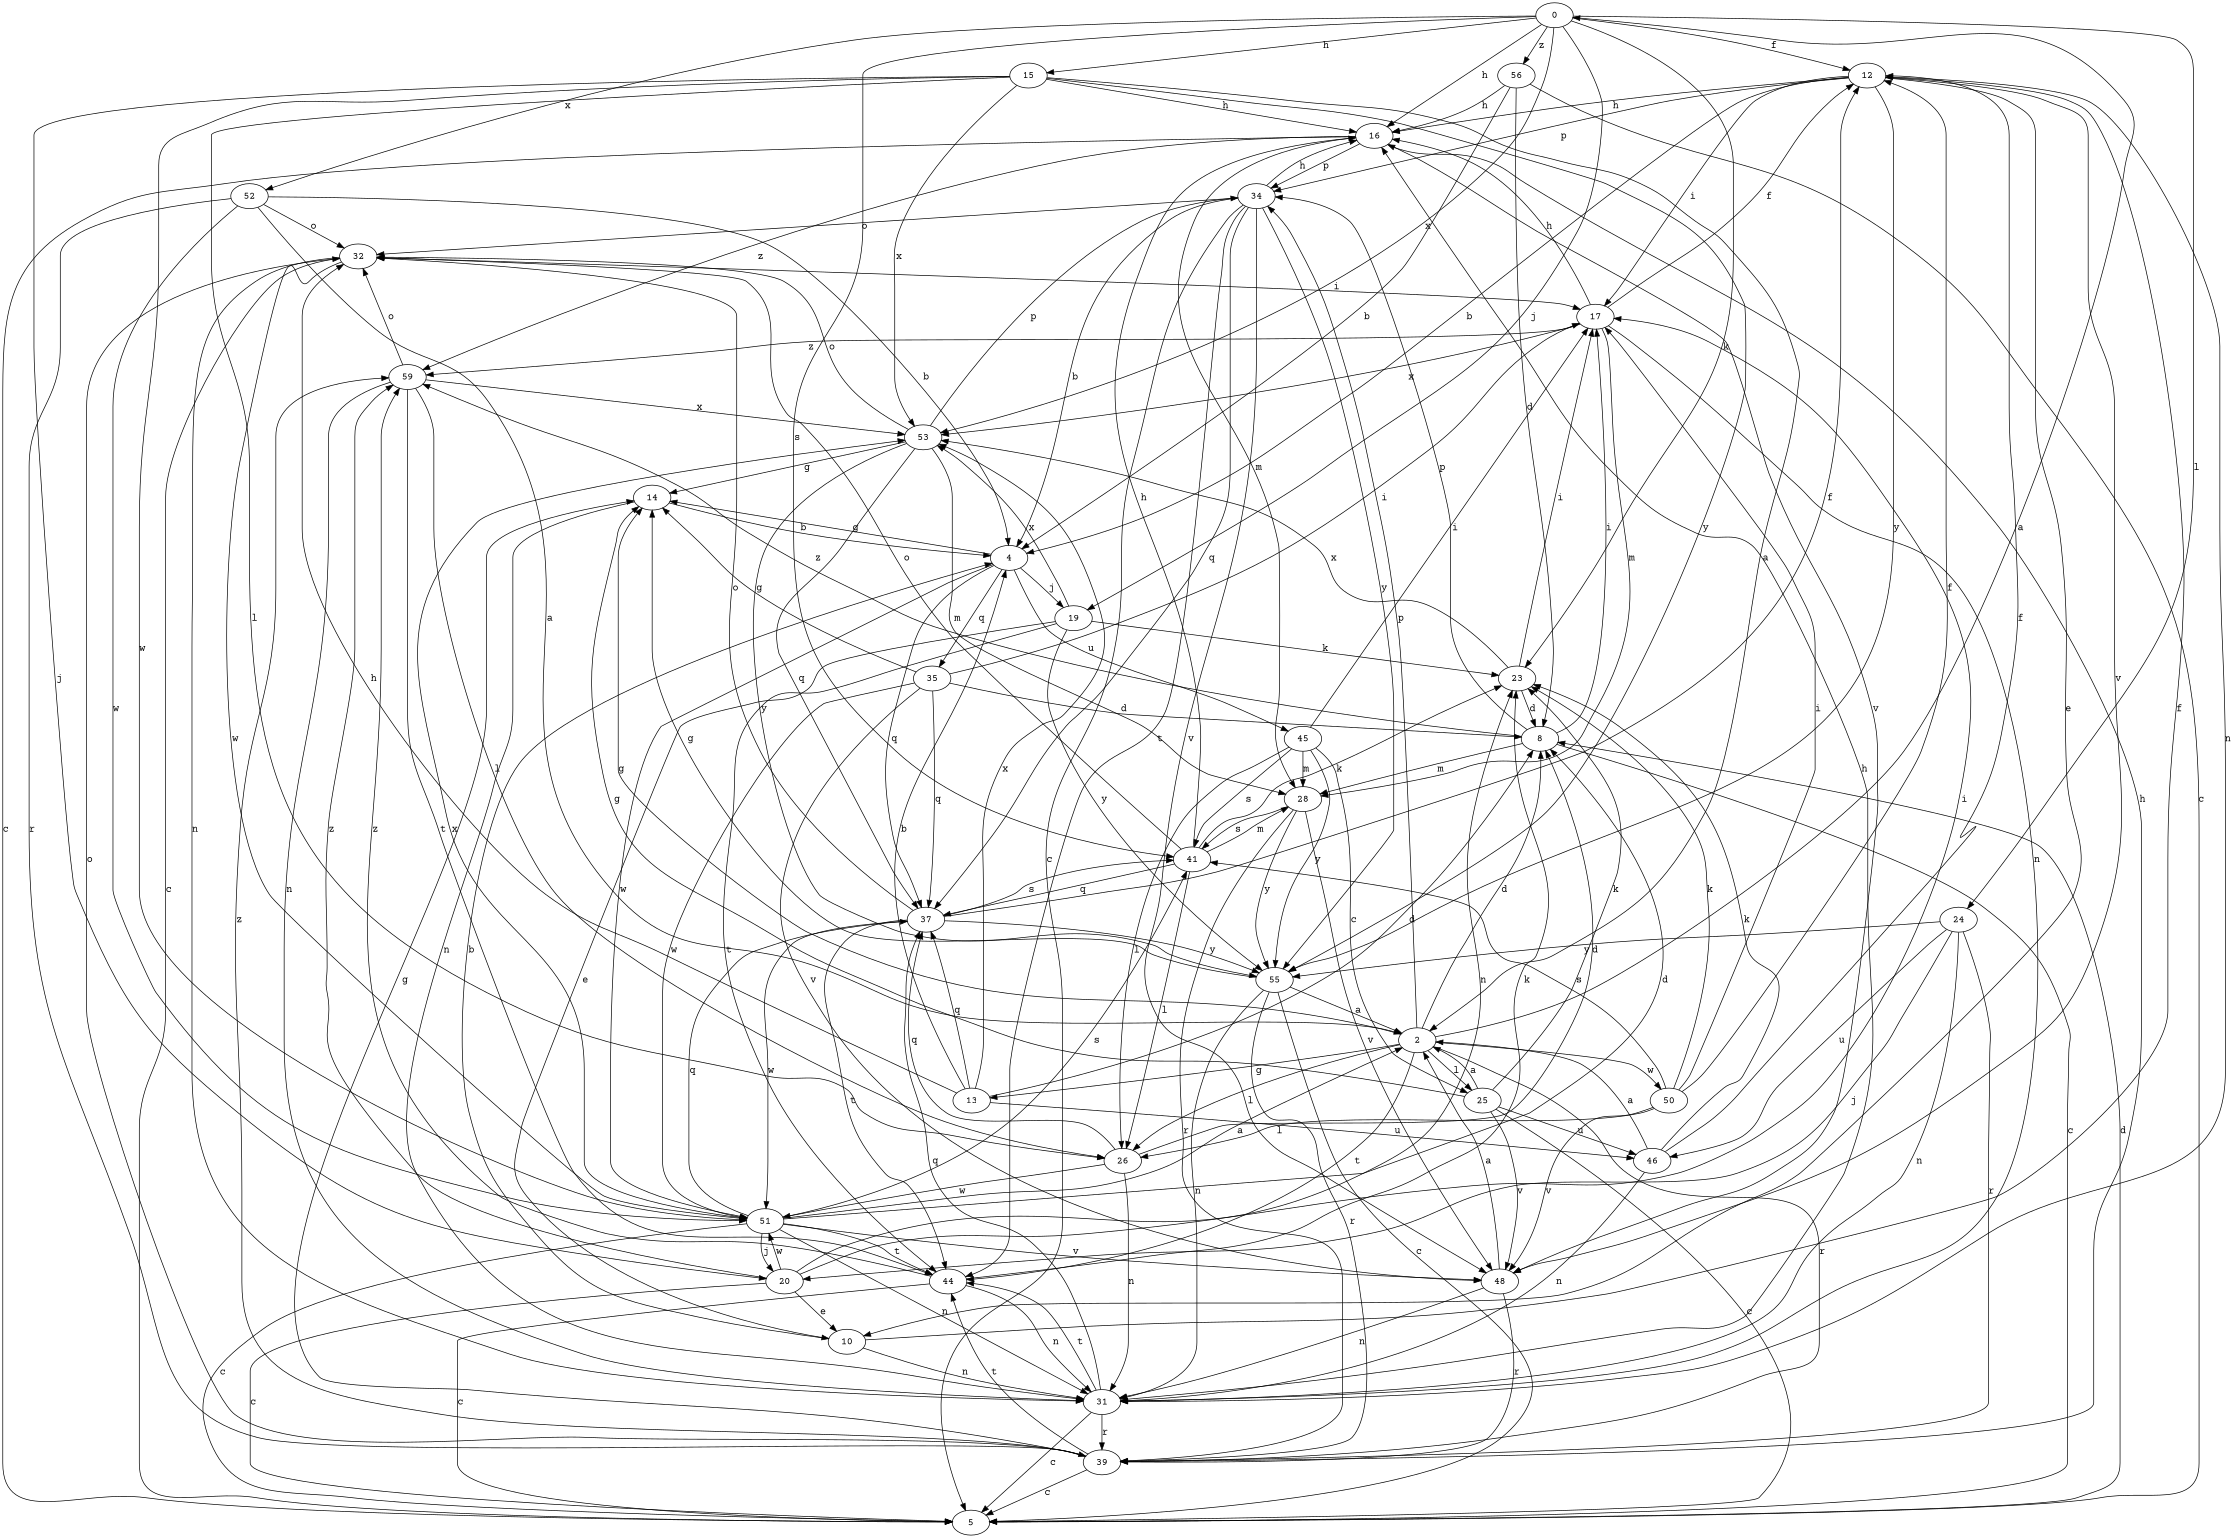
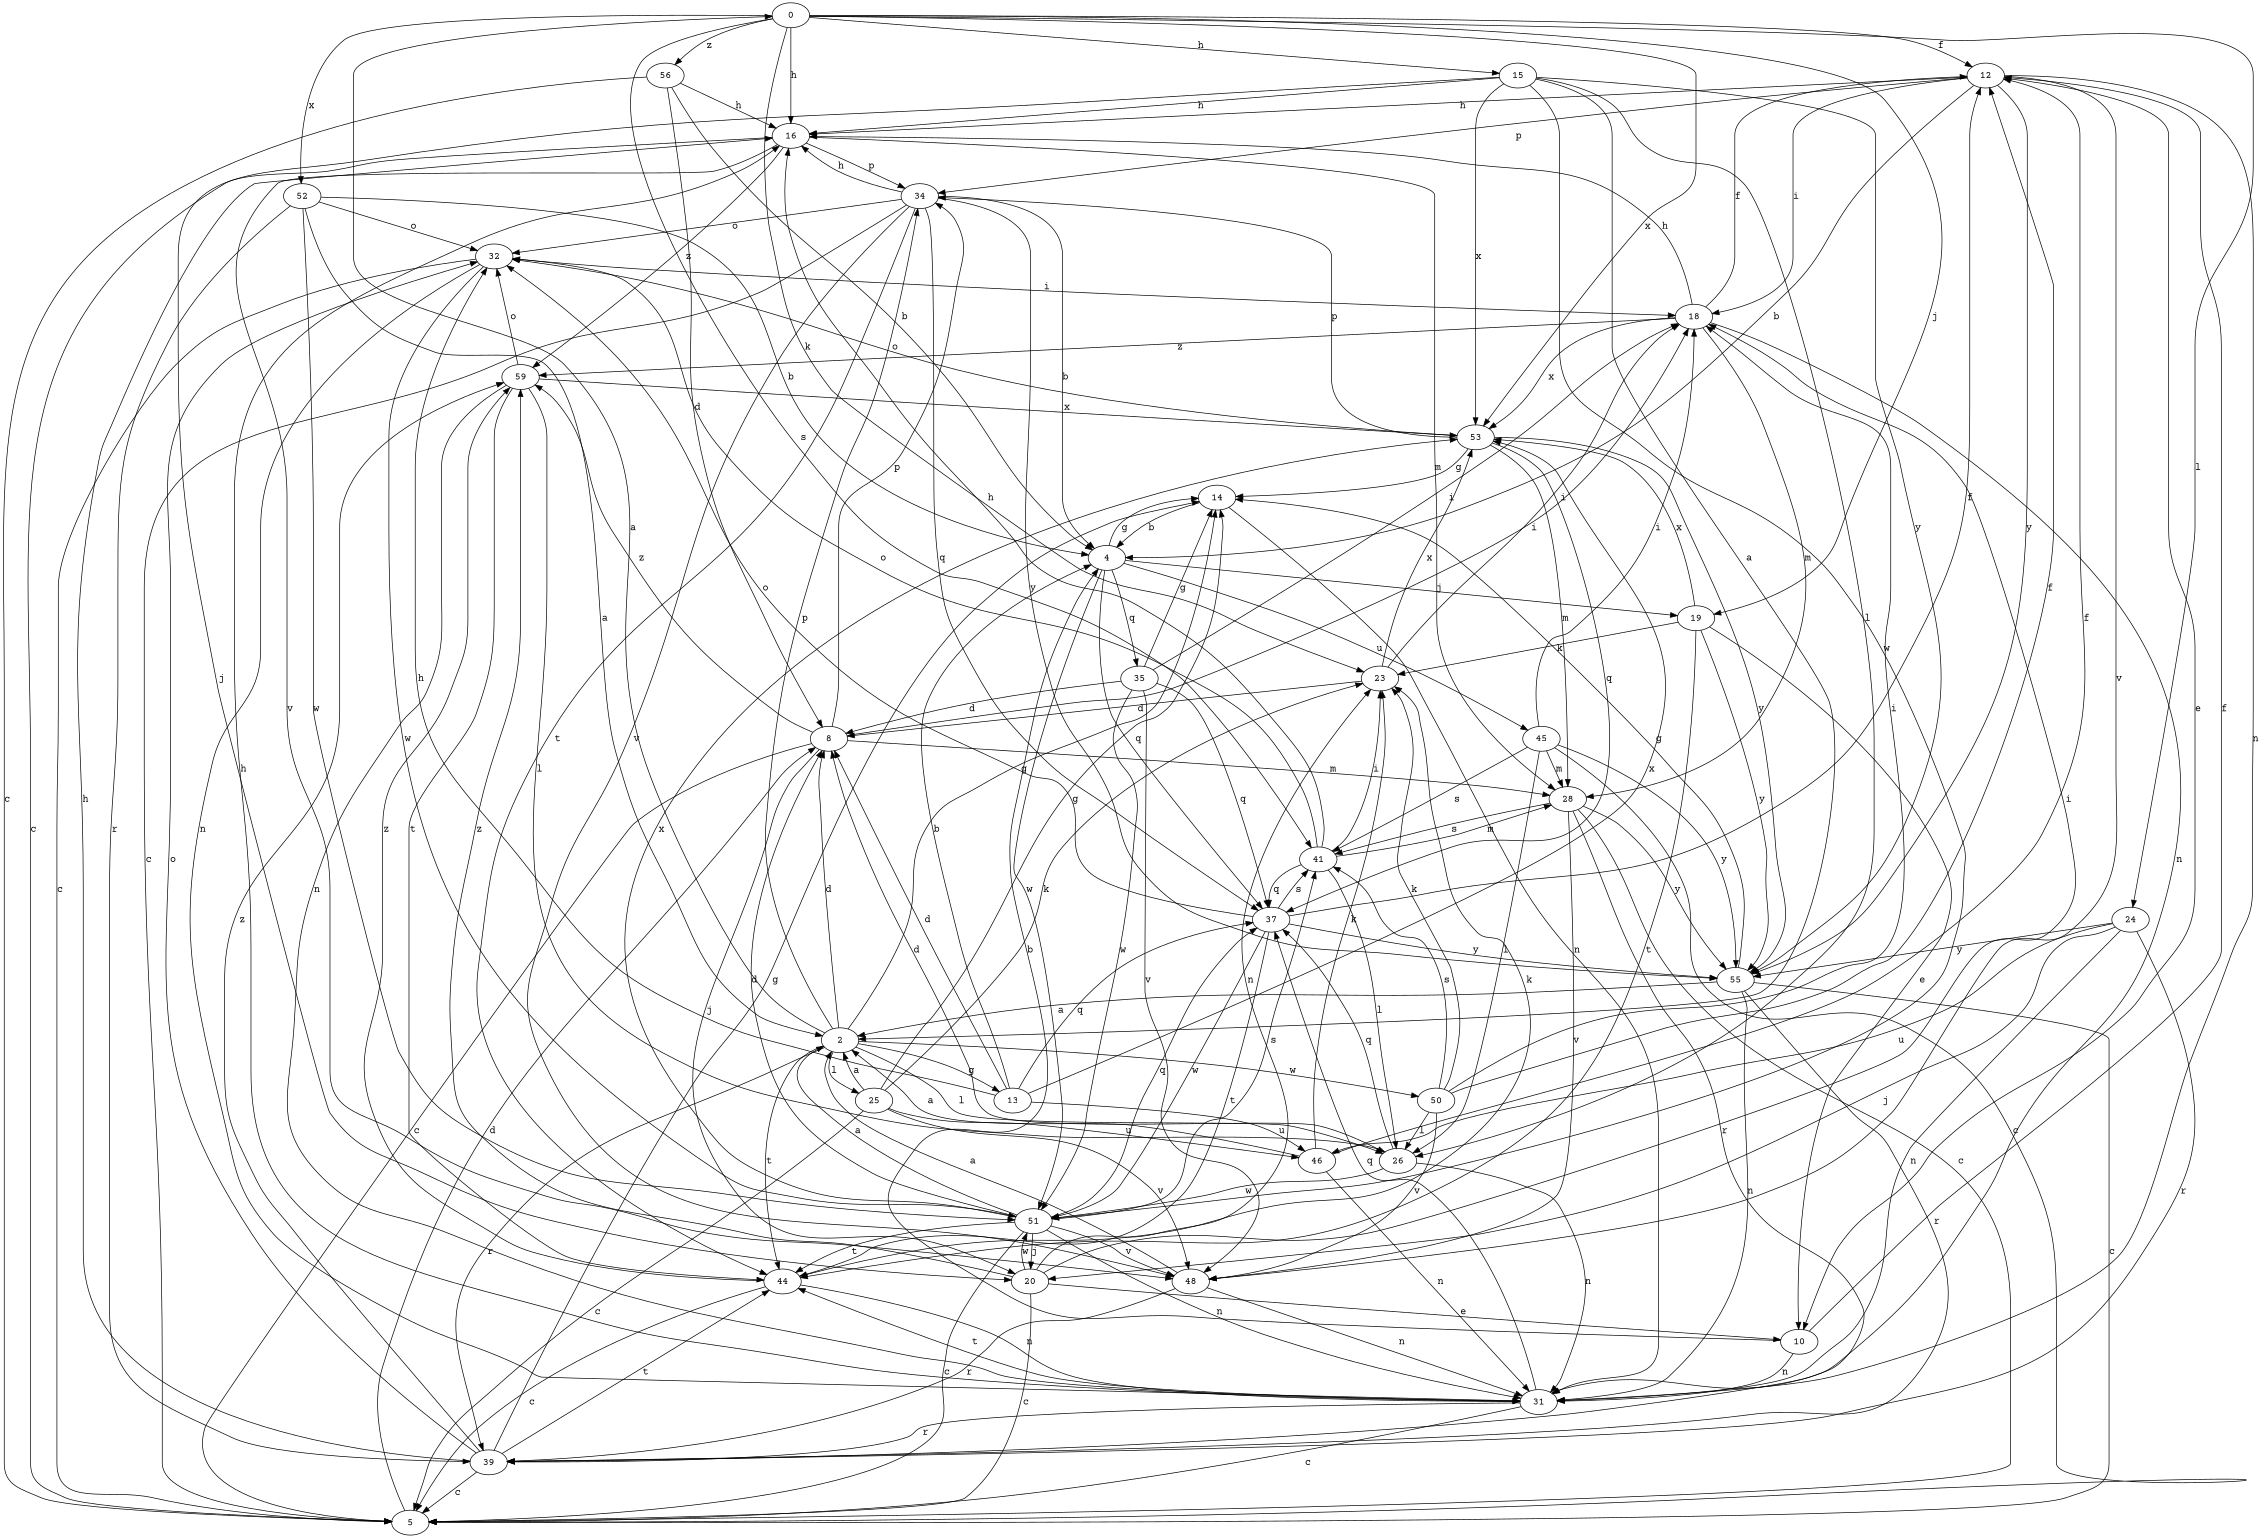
(1595, 317) -> (1694, 317)
(1339, 769) -> (1376, 769)
(1350, 930) -> (1933, 1489)
none -> (708, 1145)
none -> (1647, 1496)
